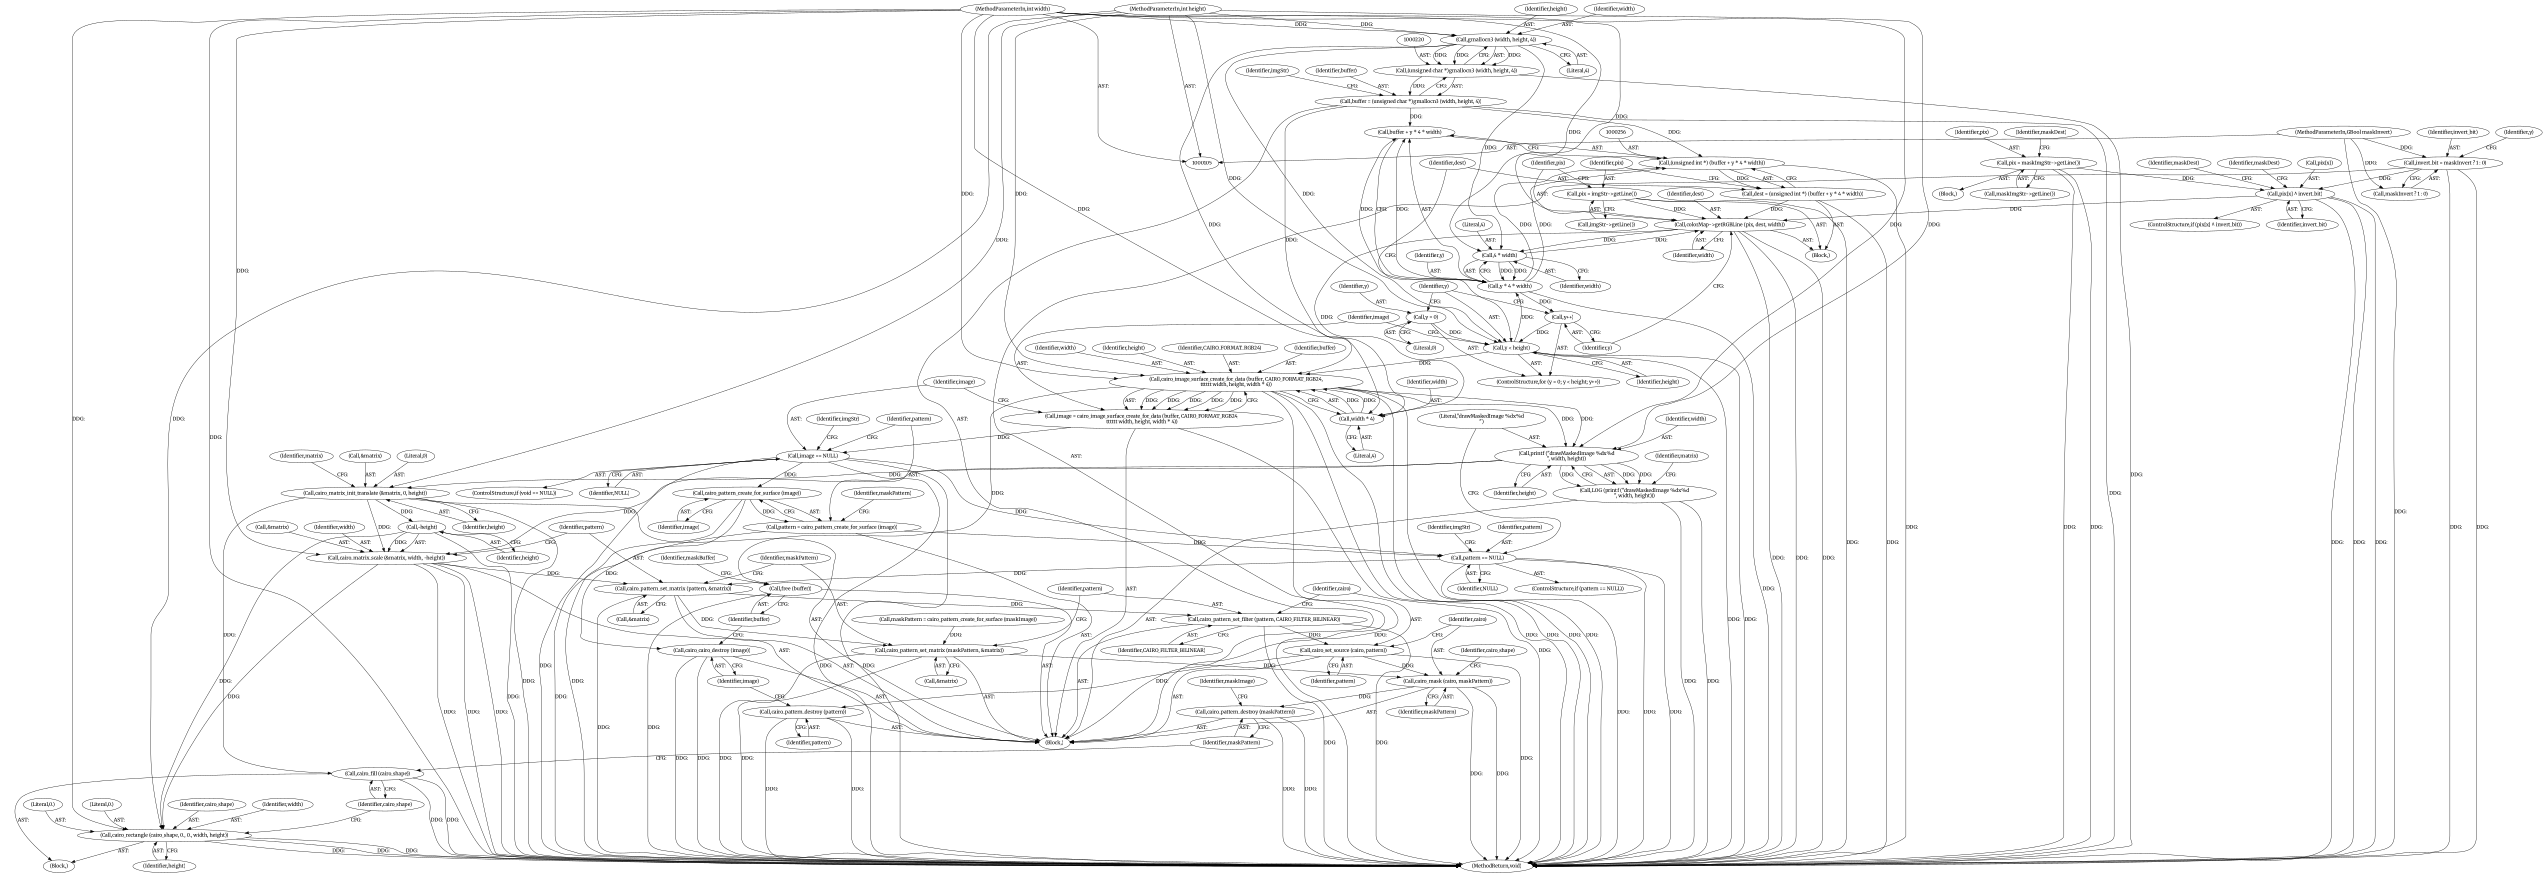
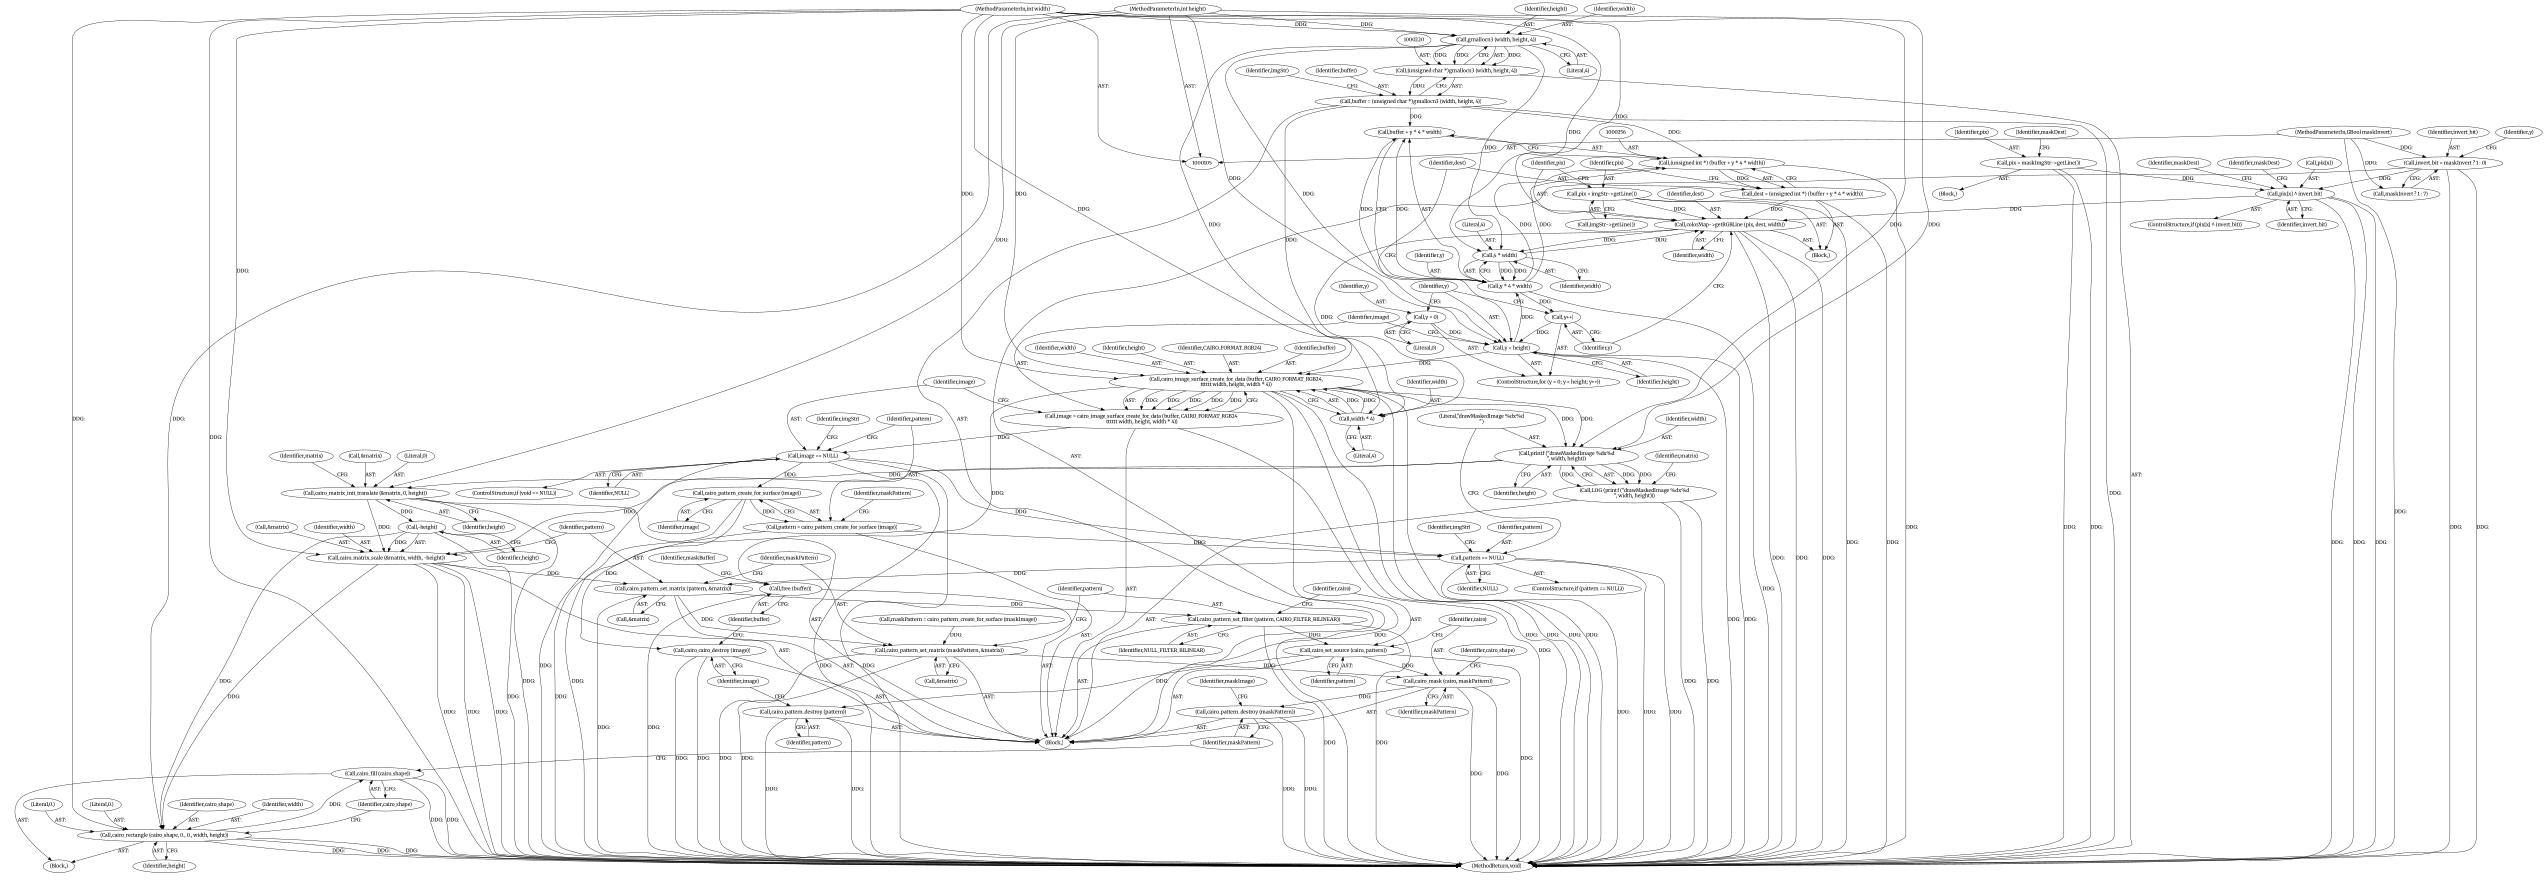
(2020, 194) -> none
(2401, 194) -> (2401, 194)
(2137, 475) -> (2137, 475)
(1162, 651) -> (1162, 651)
(223, 653) -> (293, 818)
